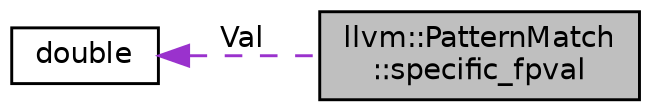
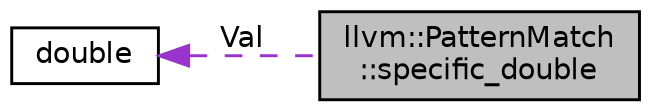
(480, 56) -> (480, 56)
